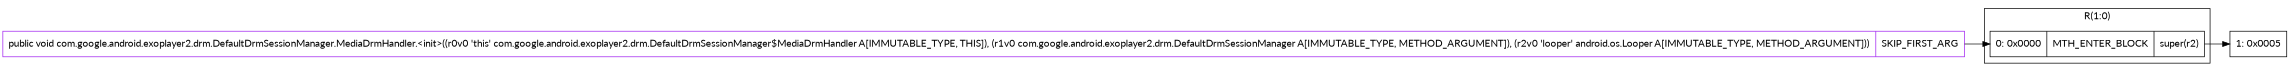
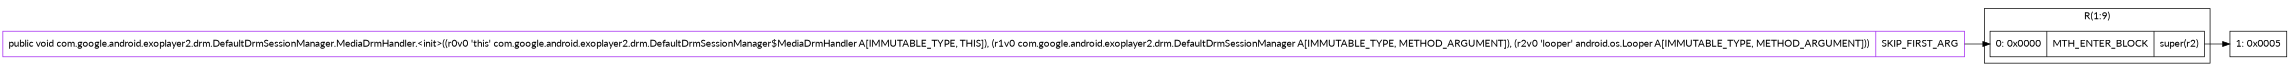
(2097, 17) -> (2097, 17)
